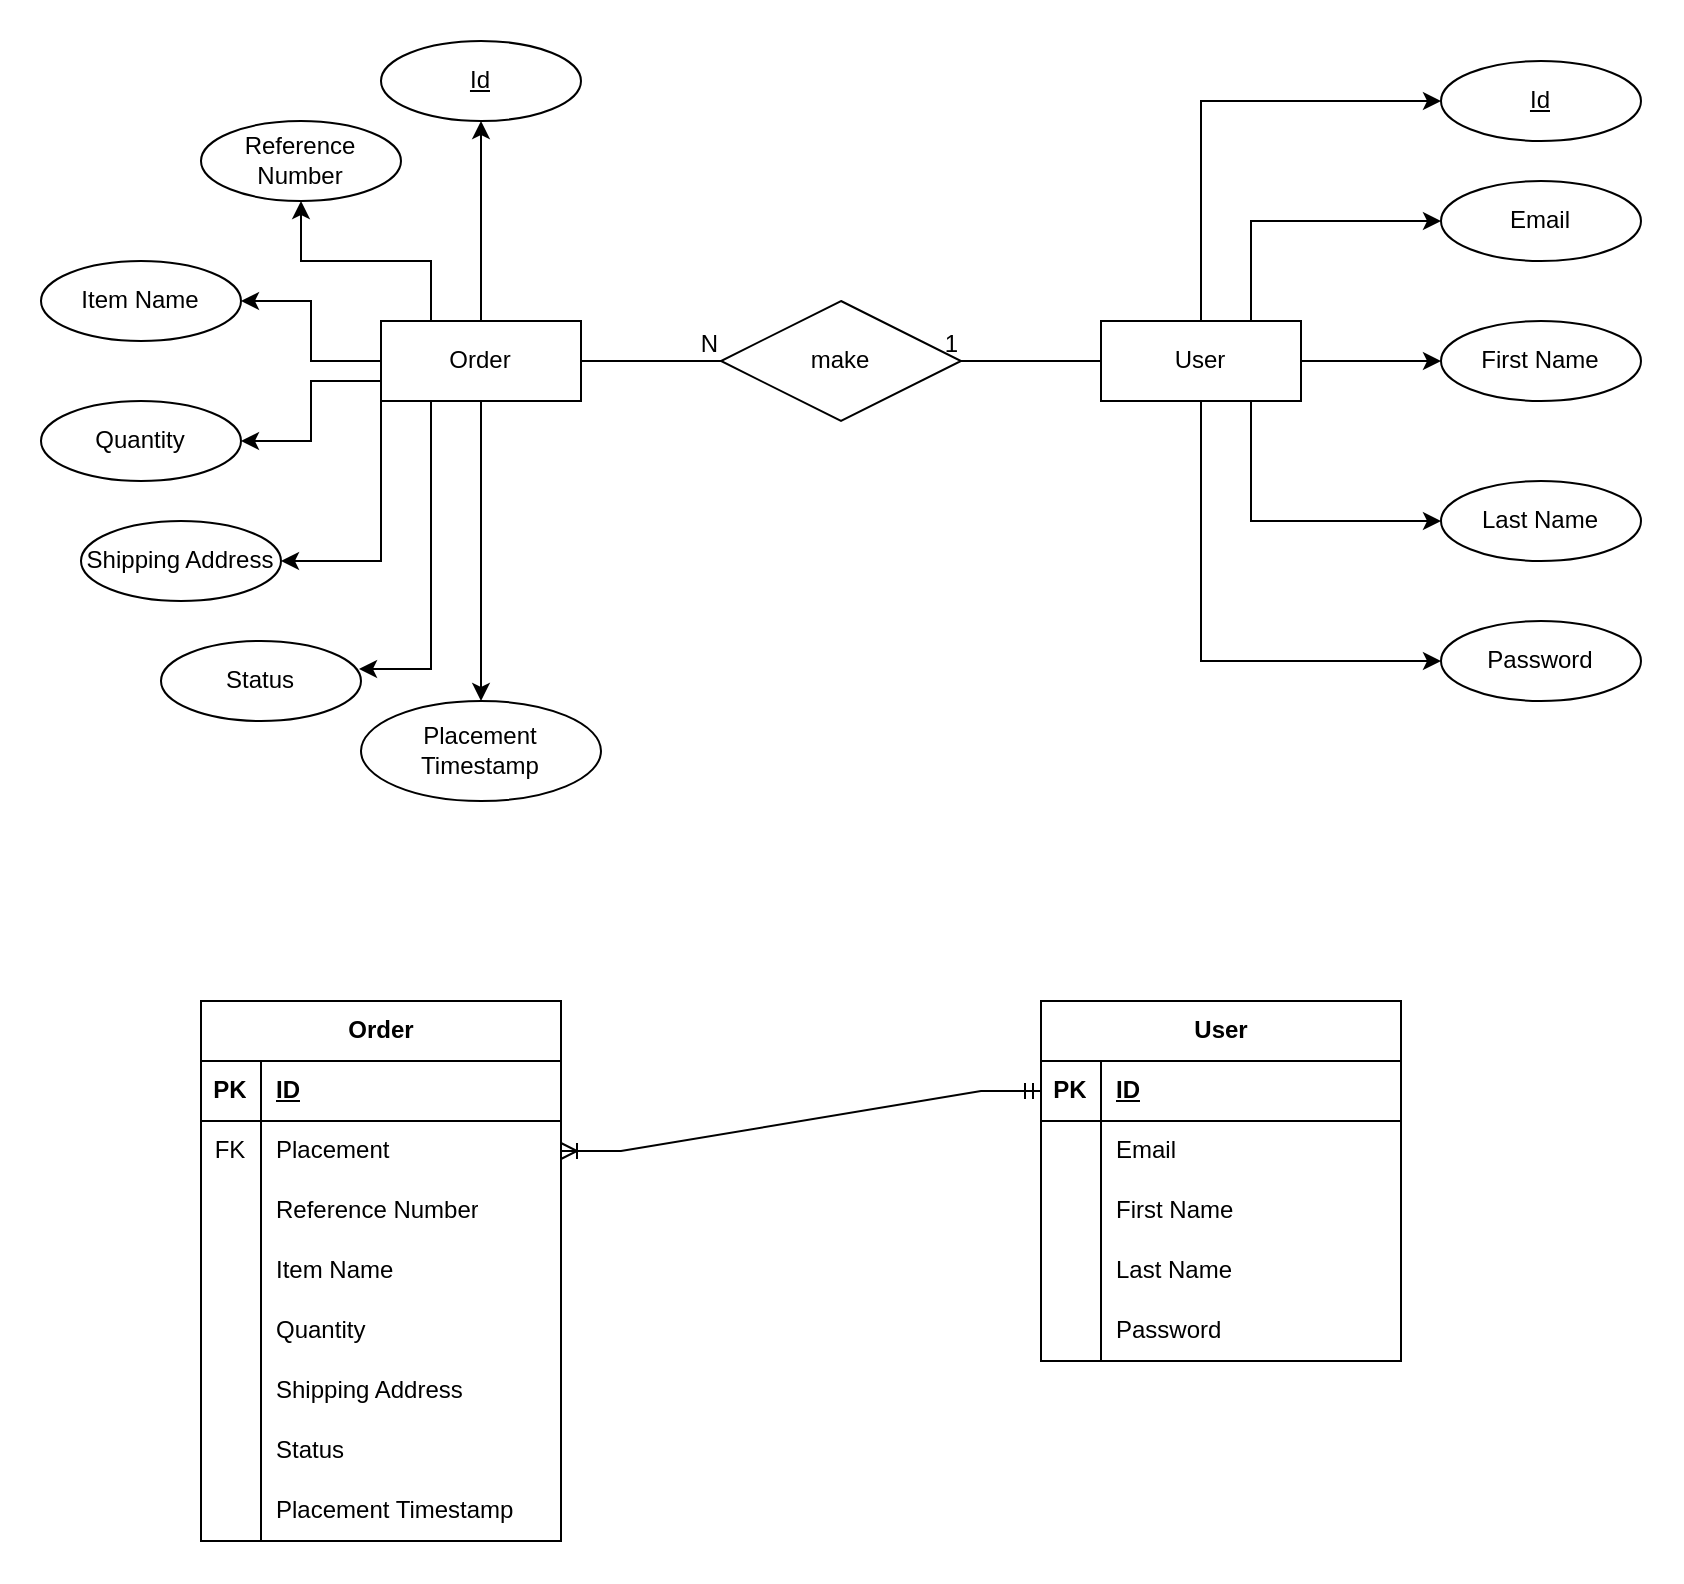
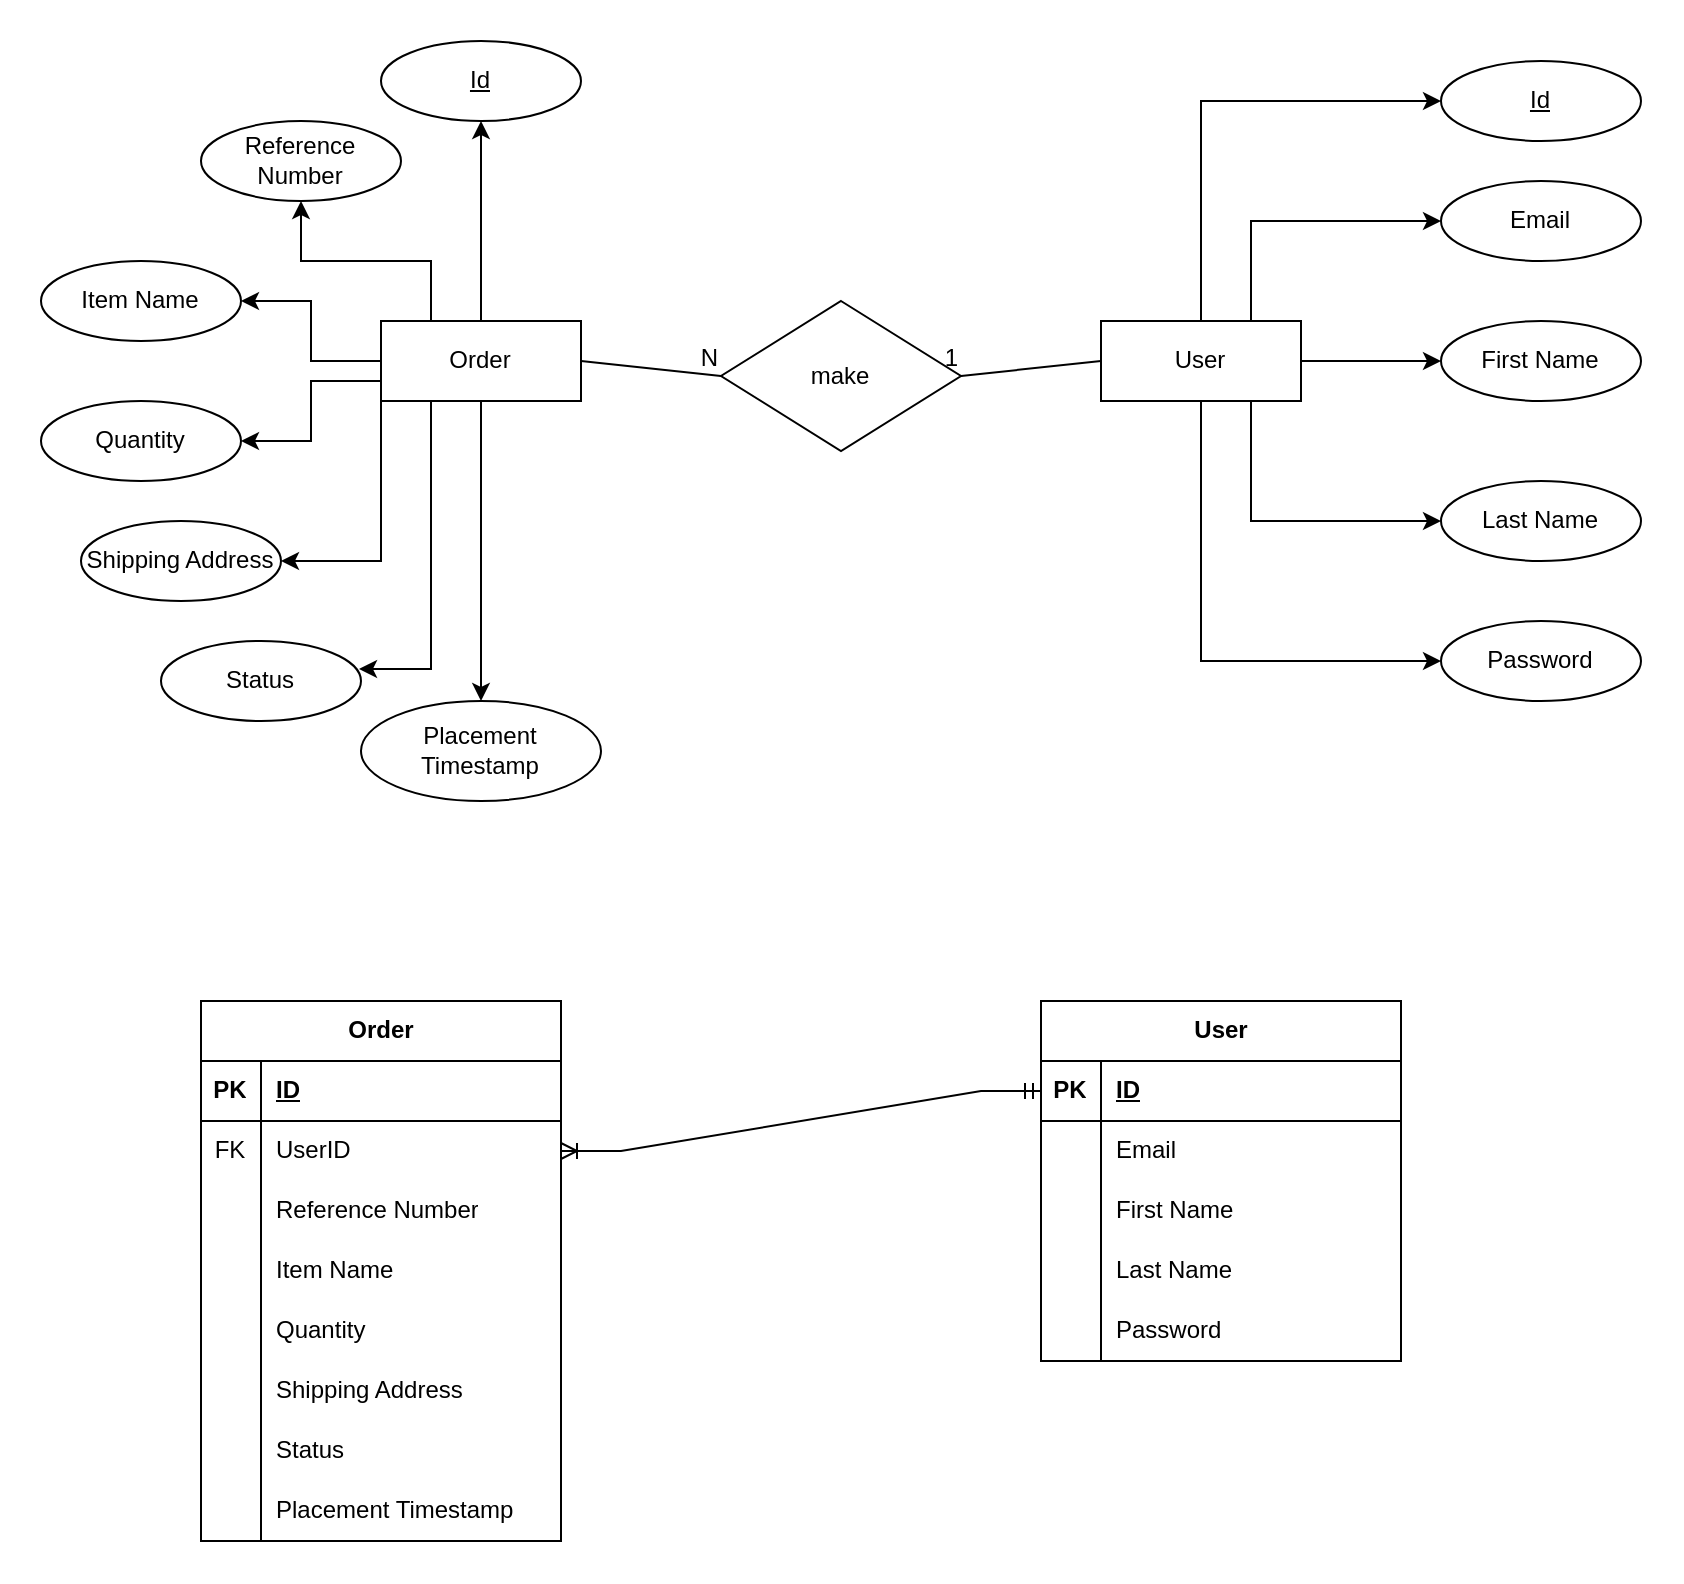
(841, 361) -> (841, 376)
(334, 1151) -> (317, 1151)
